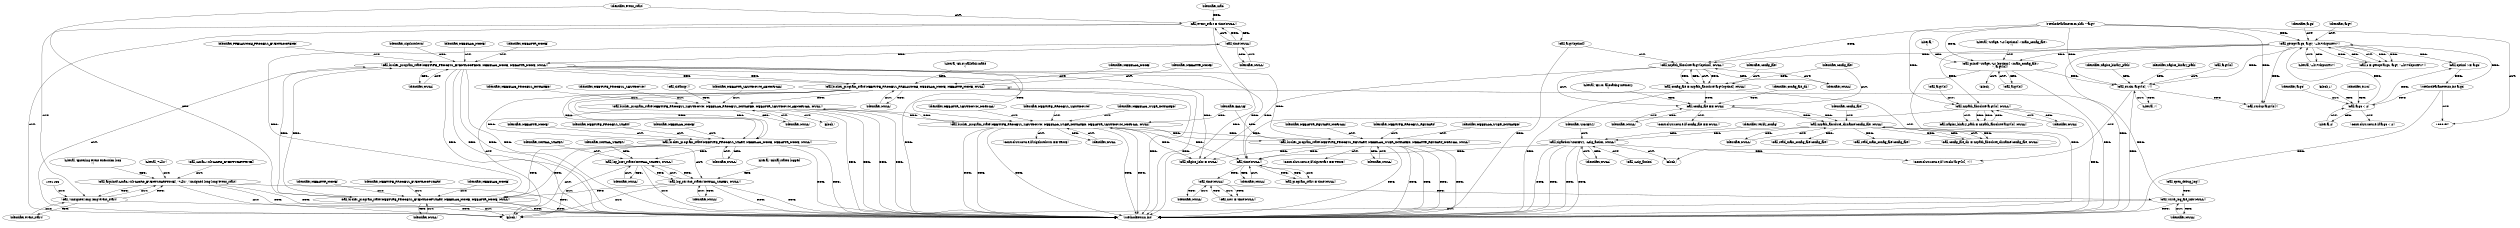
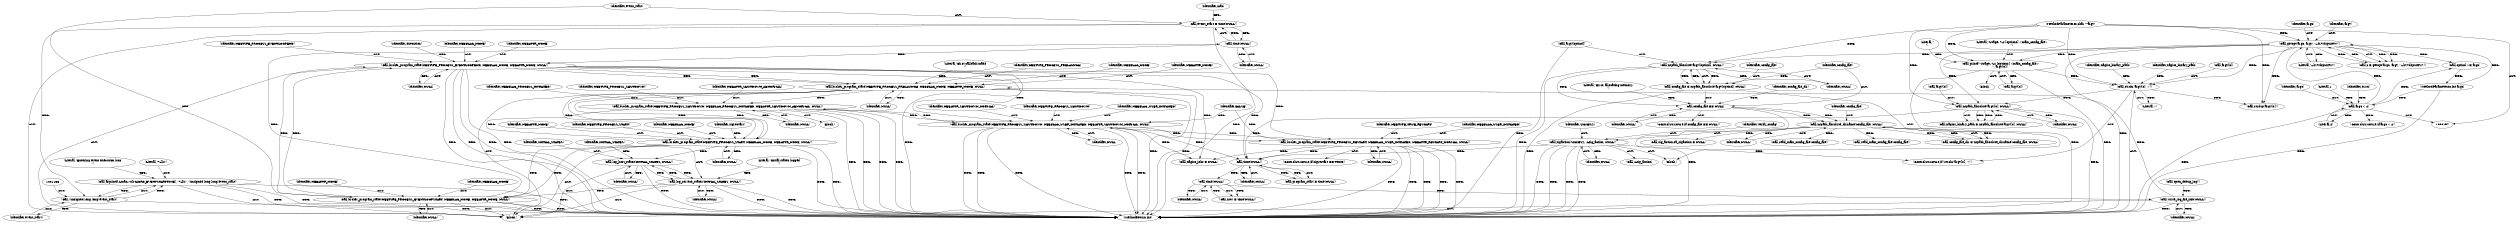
(1217, 15) -> (1217, 15)
(258, 44) -> (258, 44)
(407, 44) -> (407, 44)
none -> (1048, 66)
(1421, 83) -> (1491, 211)
(679, 87) -> none
(1564, 87) -> (1564, 87)
(2325, 87) -> (2325, 87)
(1710, 98) -> (1710, 98)
none -> (2054, 98)
(2442, 105) -> (2401, 116)
(46, 116) -> (46, 116)
(2370, 116) -> (2370, 116)
none -> (730, 125)
(1316, 125) -> none
(1404, 125) -> (1404, 125)
(1674, 134) -> (1674, 134)
(1718, 134) -> (1718, 134)
(1036, 143) -> none
none -> (1678, 143)
(2134, 151) -> (2134, 151)
(1612, 153) -> (1621, 150)
(221, 162) -> none
(674, 173) -> (674, 173)
(403, 182) -> none
(665, 191) -> (665, 191)
none -> (1585, 210)
none -> (1771, 216)
